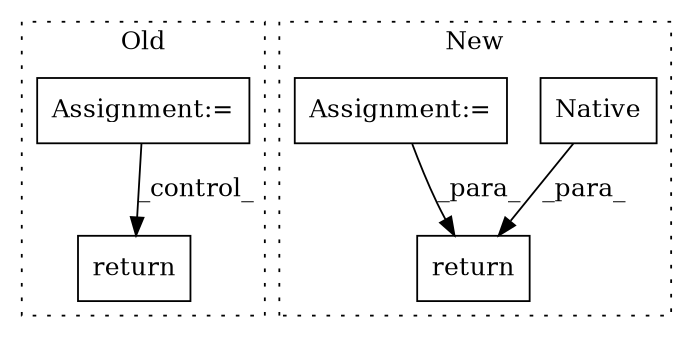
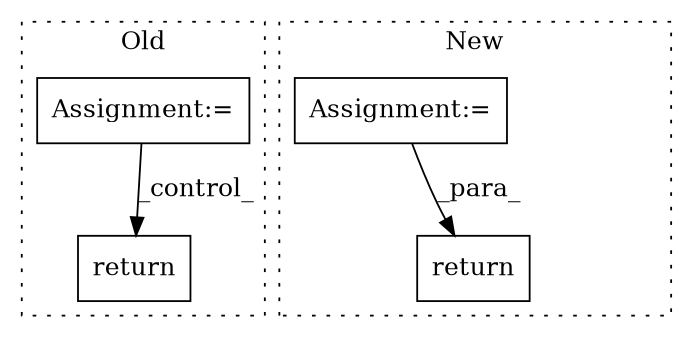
(599, 111) -> none
